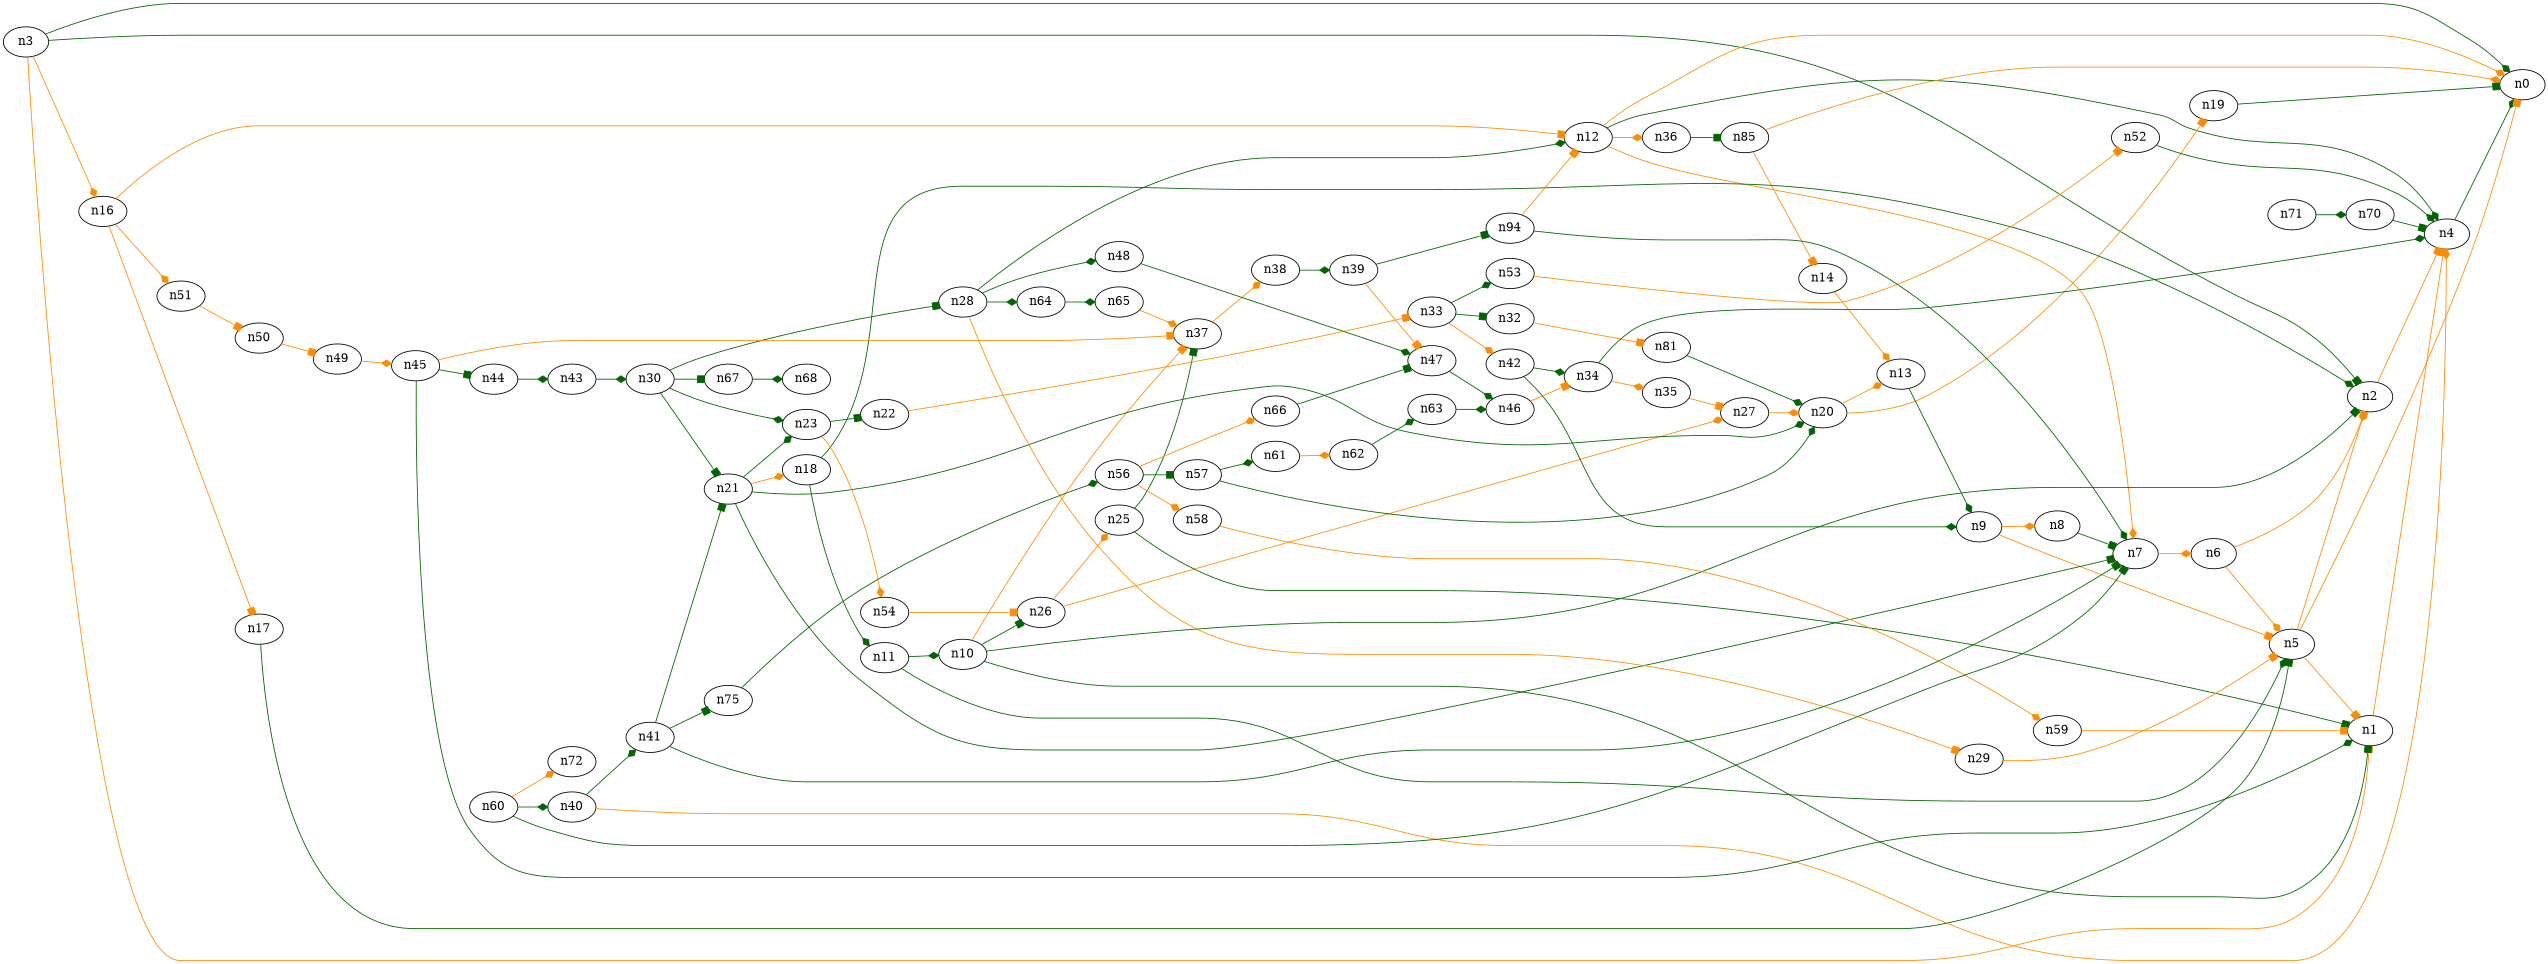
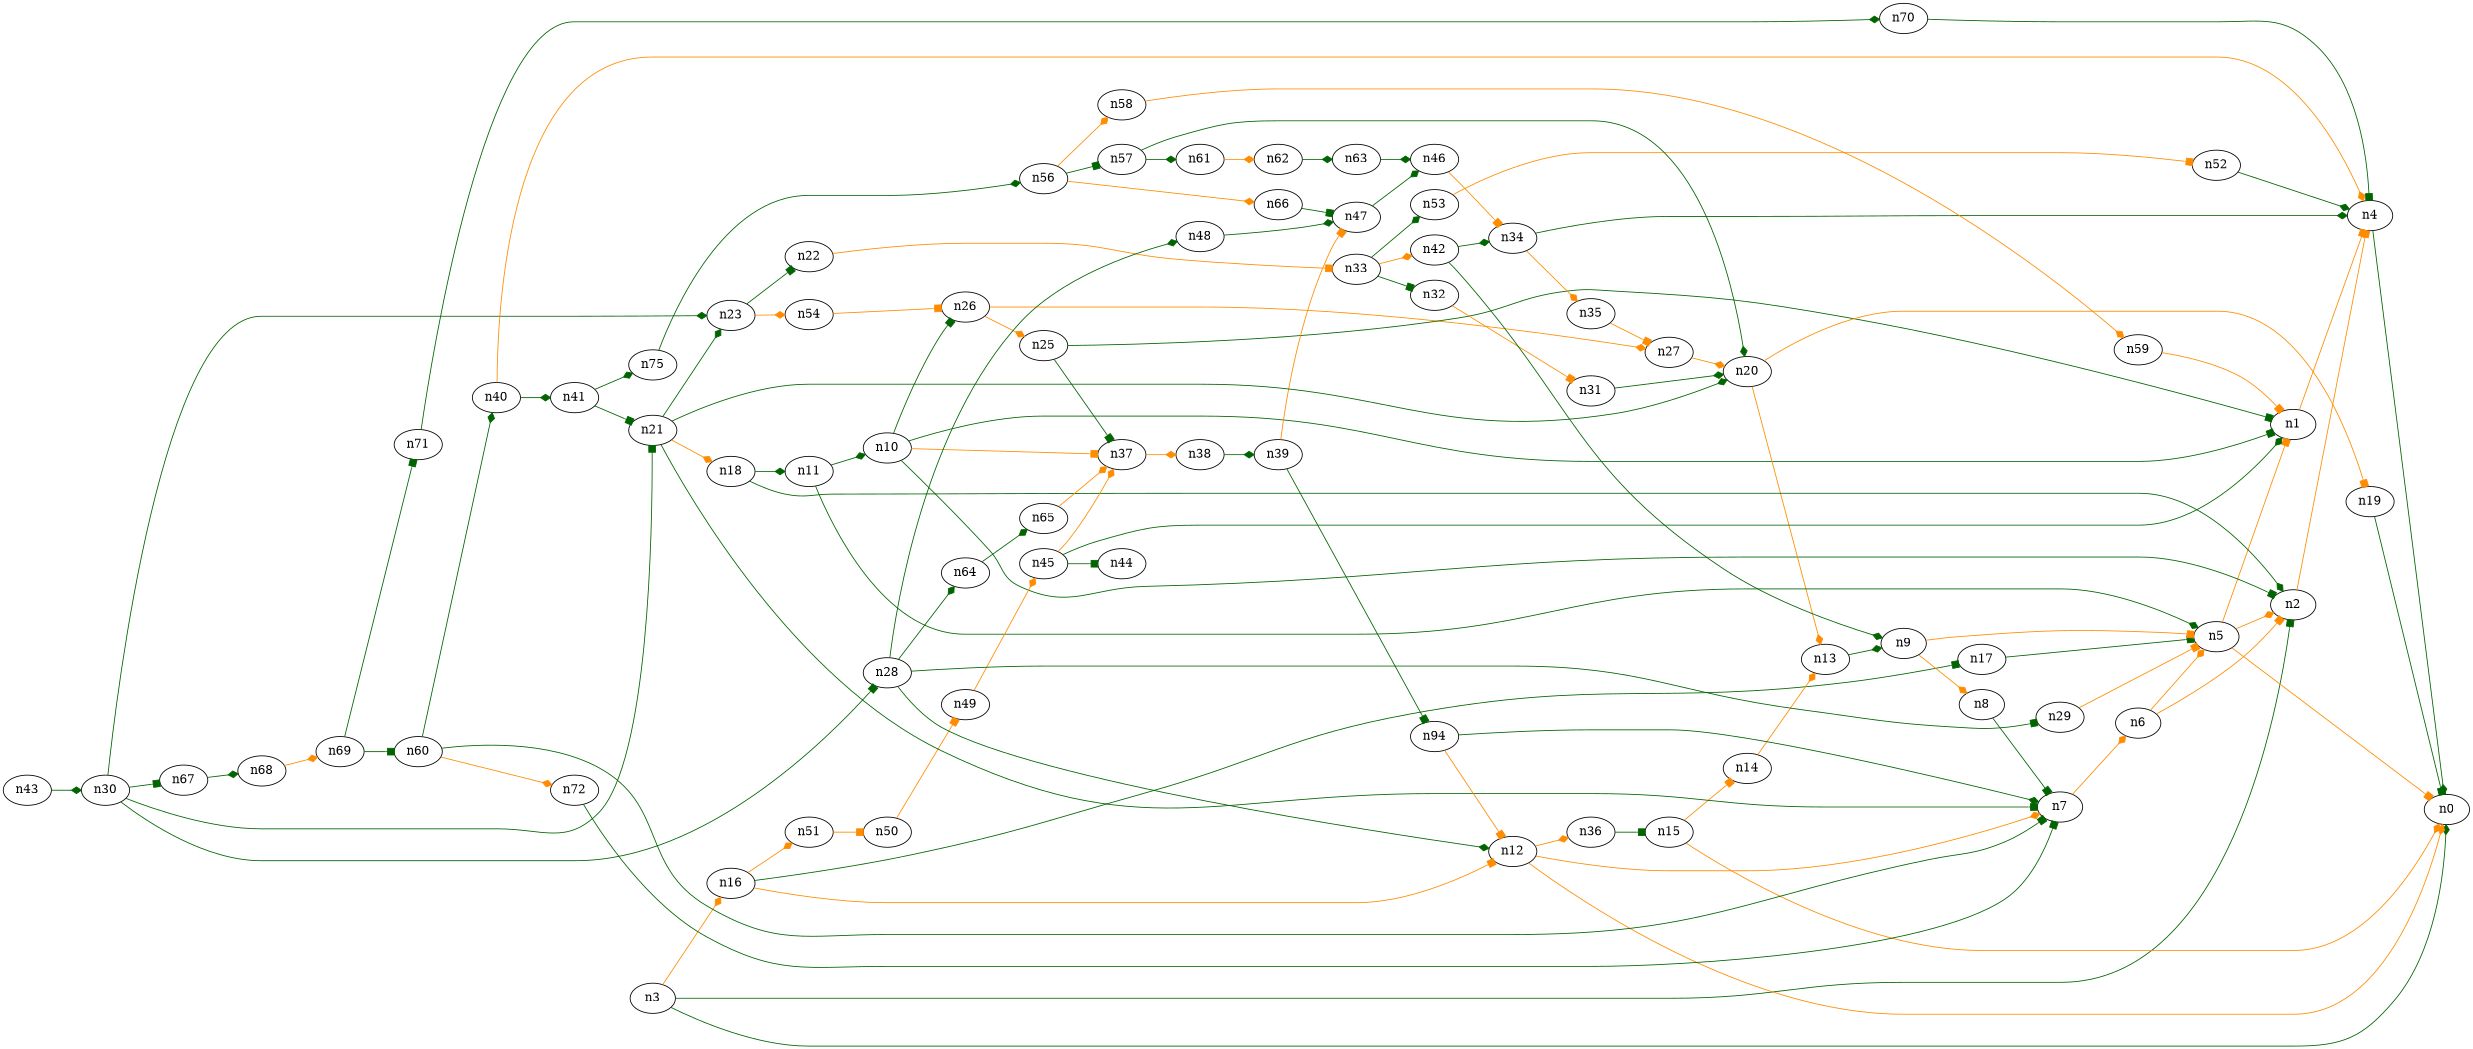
(2031, 91) -> none
(1745, 138) -> (1669, 832)
(801, 341) -> (1086, 516)
(1666, 347) -> (1591, 391)
(528, 379) -> none
(180, 416) -> (1345, 728)
(1381, 654) -> (1473, 666)
(685, 721) -> (609, 383)
(1405, 751) -> (1309, 966)
none -> (340, 752)
(869, 961) -> none
